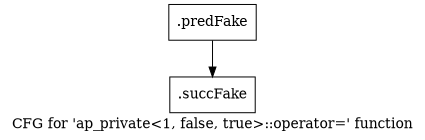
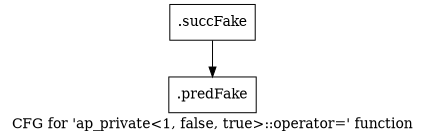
(213, 54) -> (213, 54)
